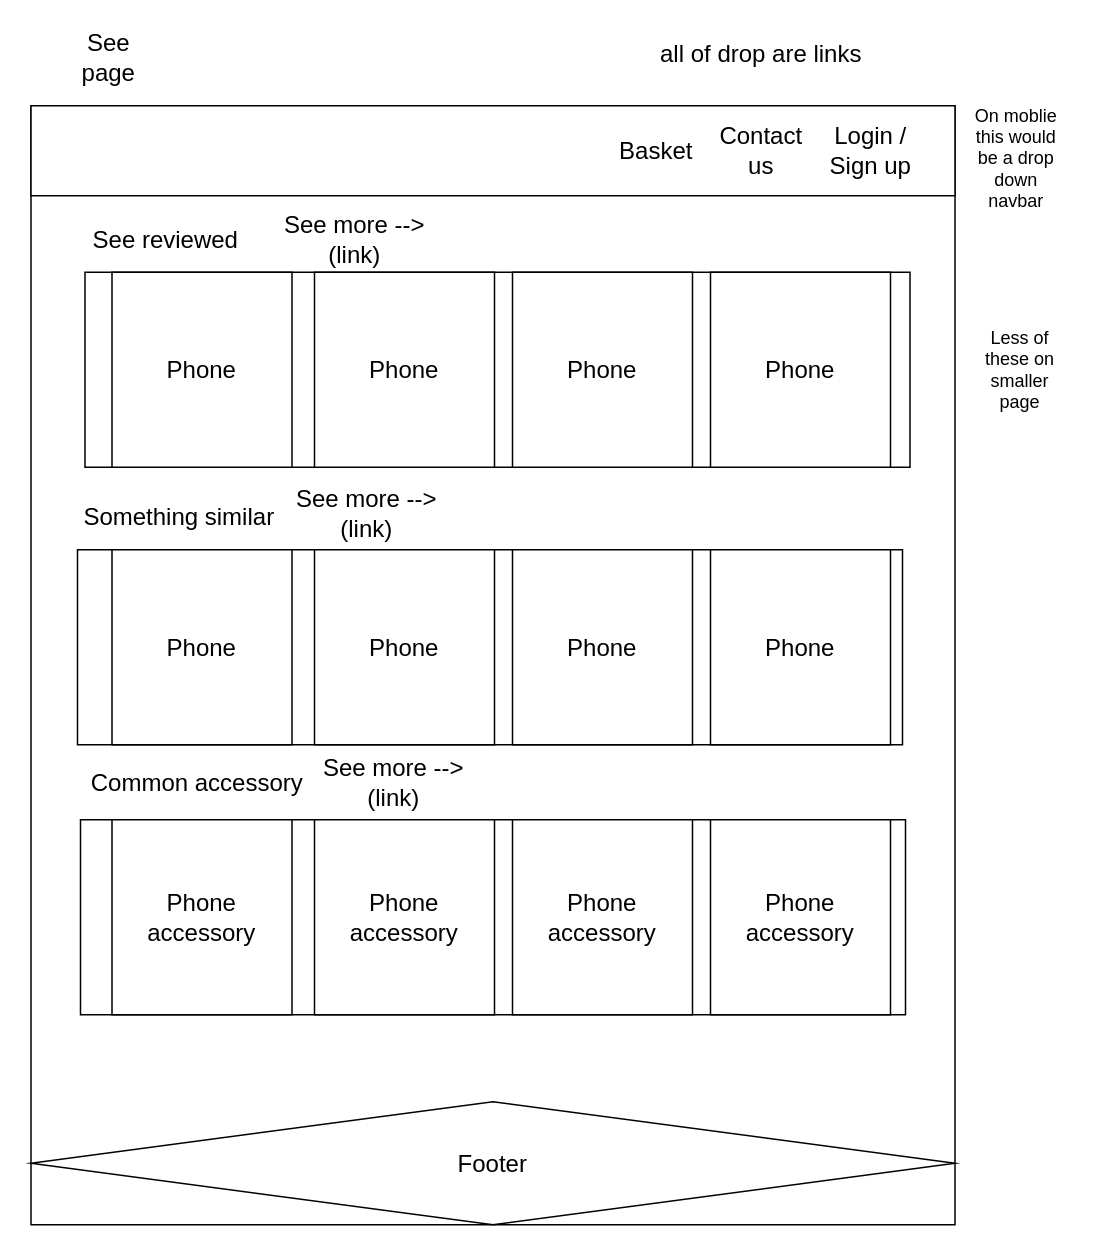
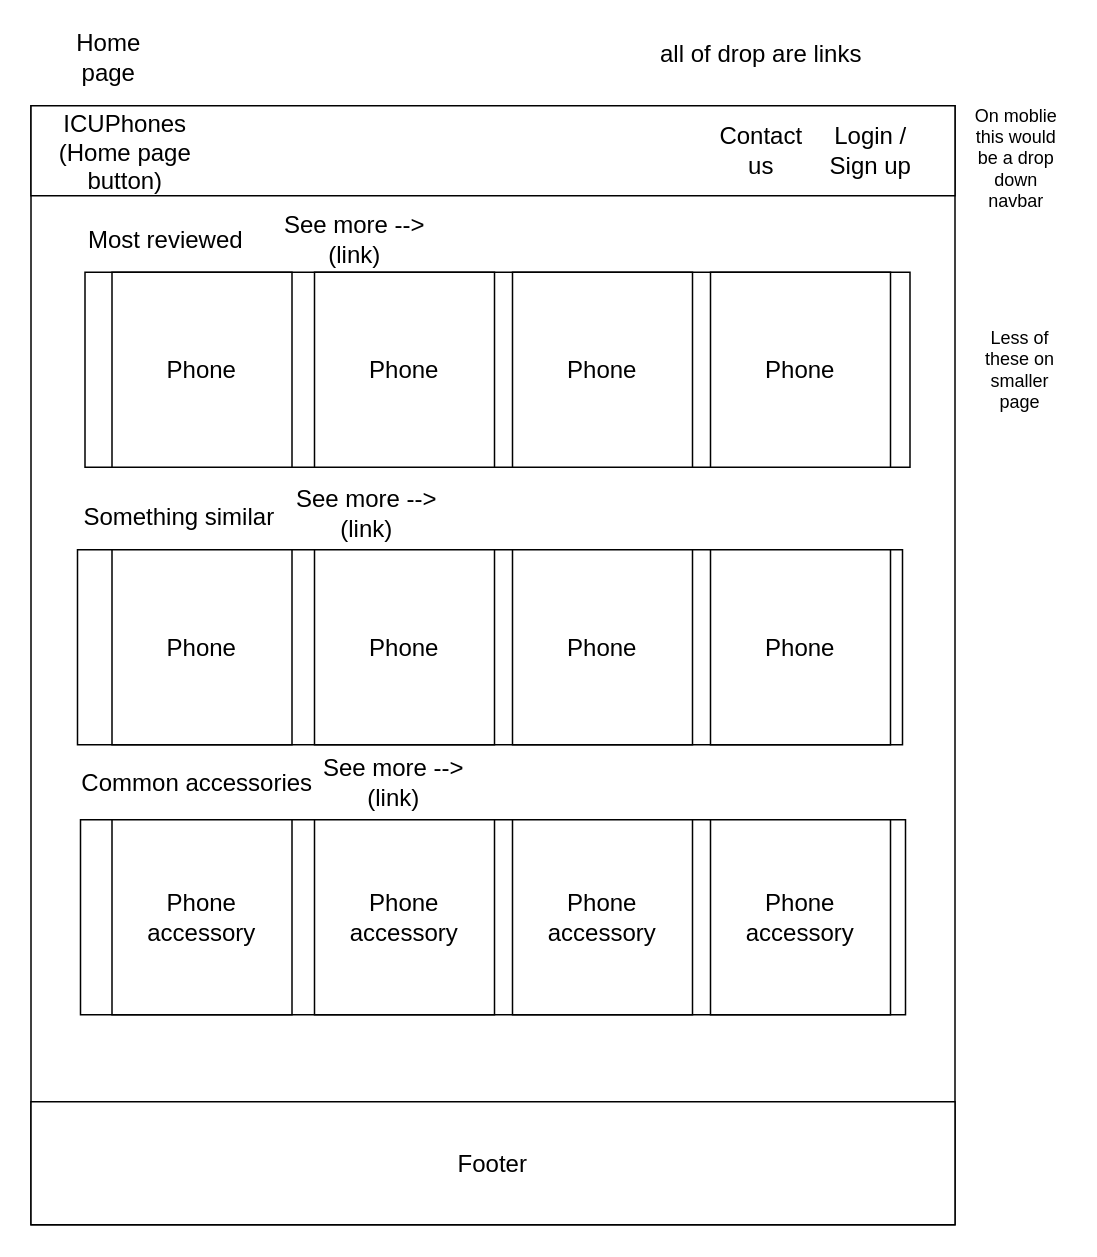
(109, 58) -> (109, 58)
(656, 151) -> none
none -> (125, 152)
(166, 239) -> (166, 239)
(197, 782) -> (197, 782)
(493, 1163) -> (493, 1163)
